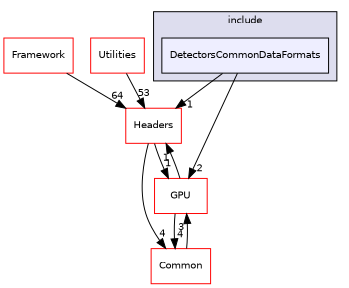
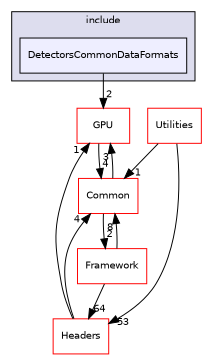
(203, 88) -> none
none -> (145, 157)
(176, 165) -> none
none -> (103, 226)
none -> (117, 236)
